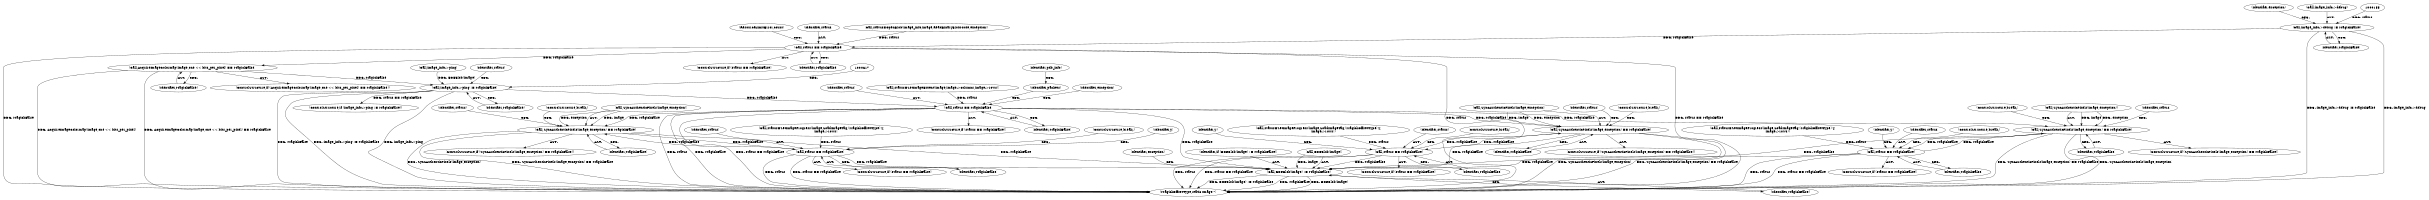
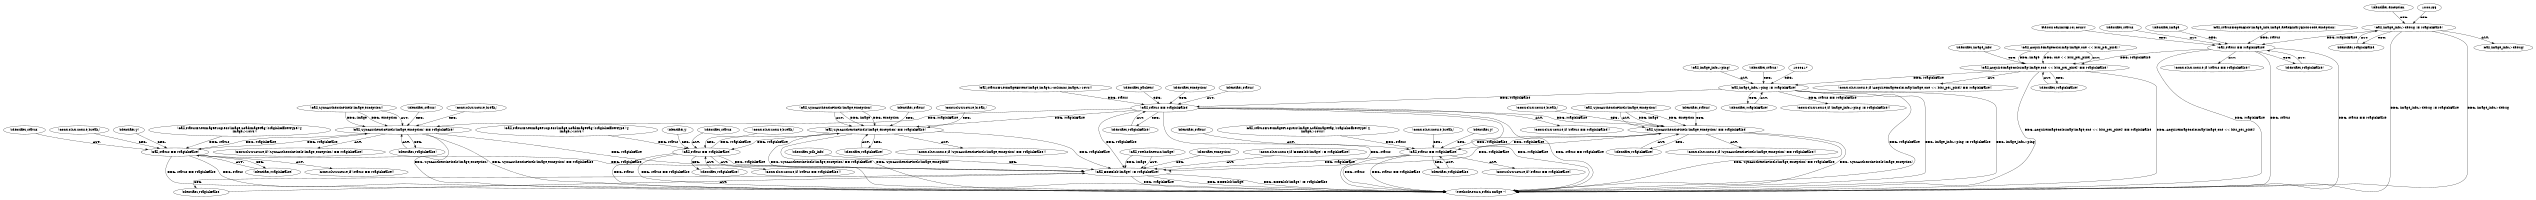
(2327, 16) -> (2467, 35)
(2363, 18) -> (2425, 18)
none -> (2167, 28)
none -> (1974, 48)
none -> (2071, 48)
(1046, 77) -> (958, 161)
(457, 78) -> (1745, 78)
(1239, 152) -> (1305, 152)
(1324, 152) -> (1153, 152)
(1188, 192) -> (1481, 192)
